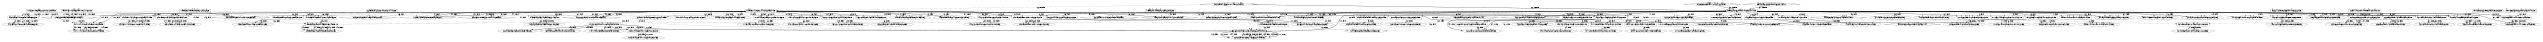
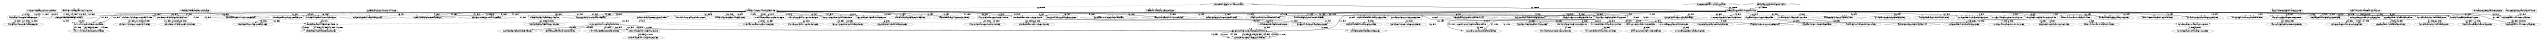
(2088, 14) -> (2088, 14)
